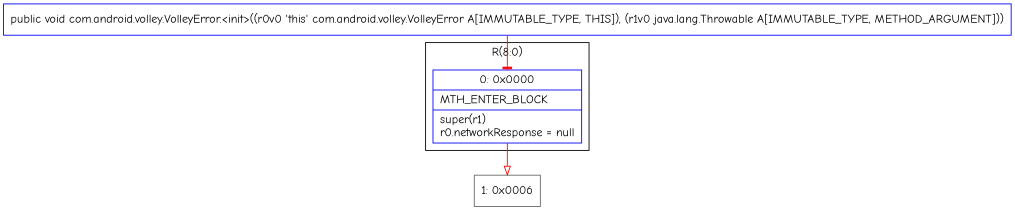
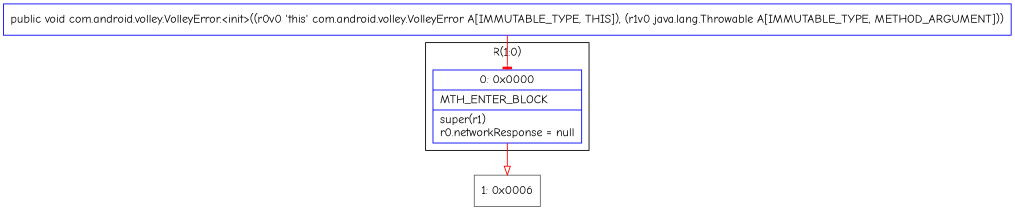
(507, 53) -> (507, 53)
